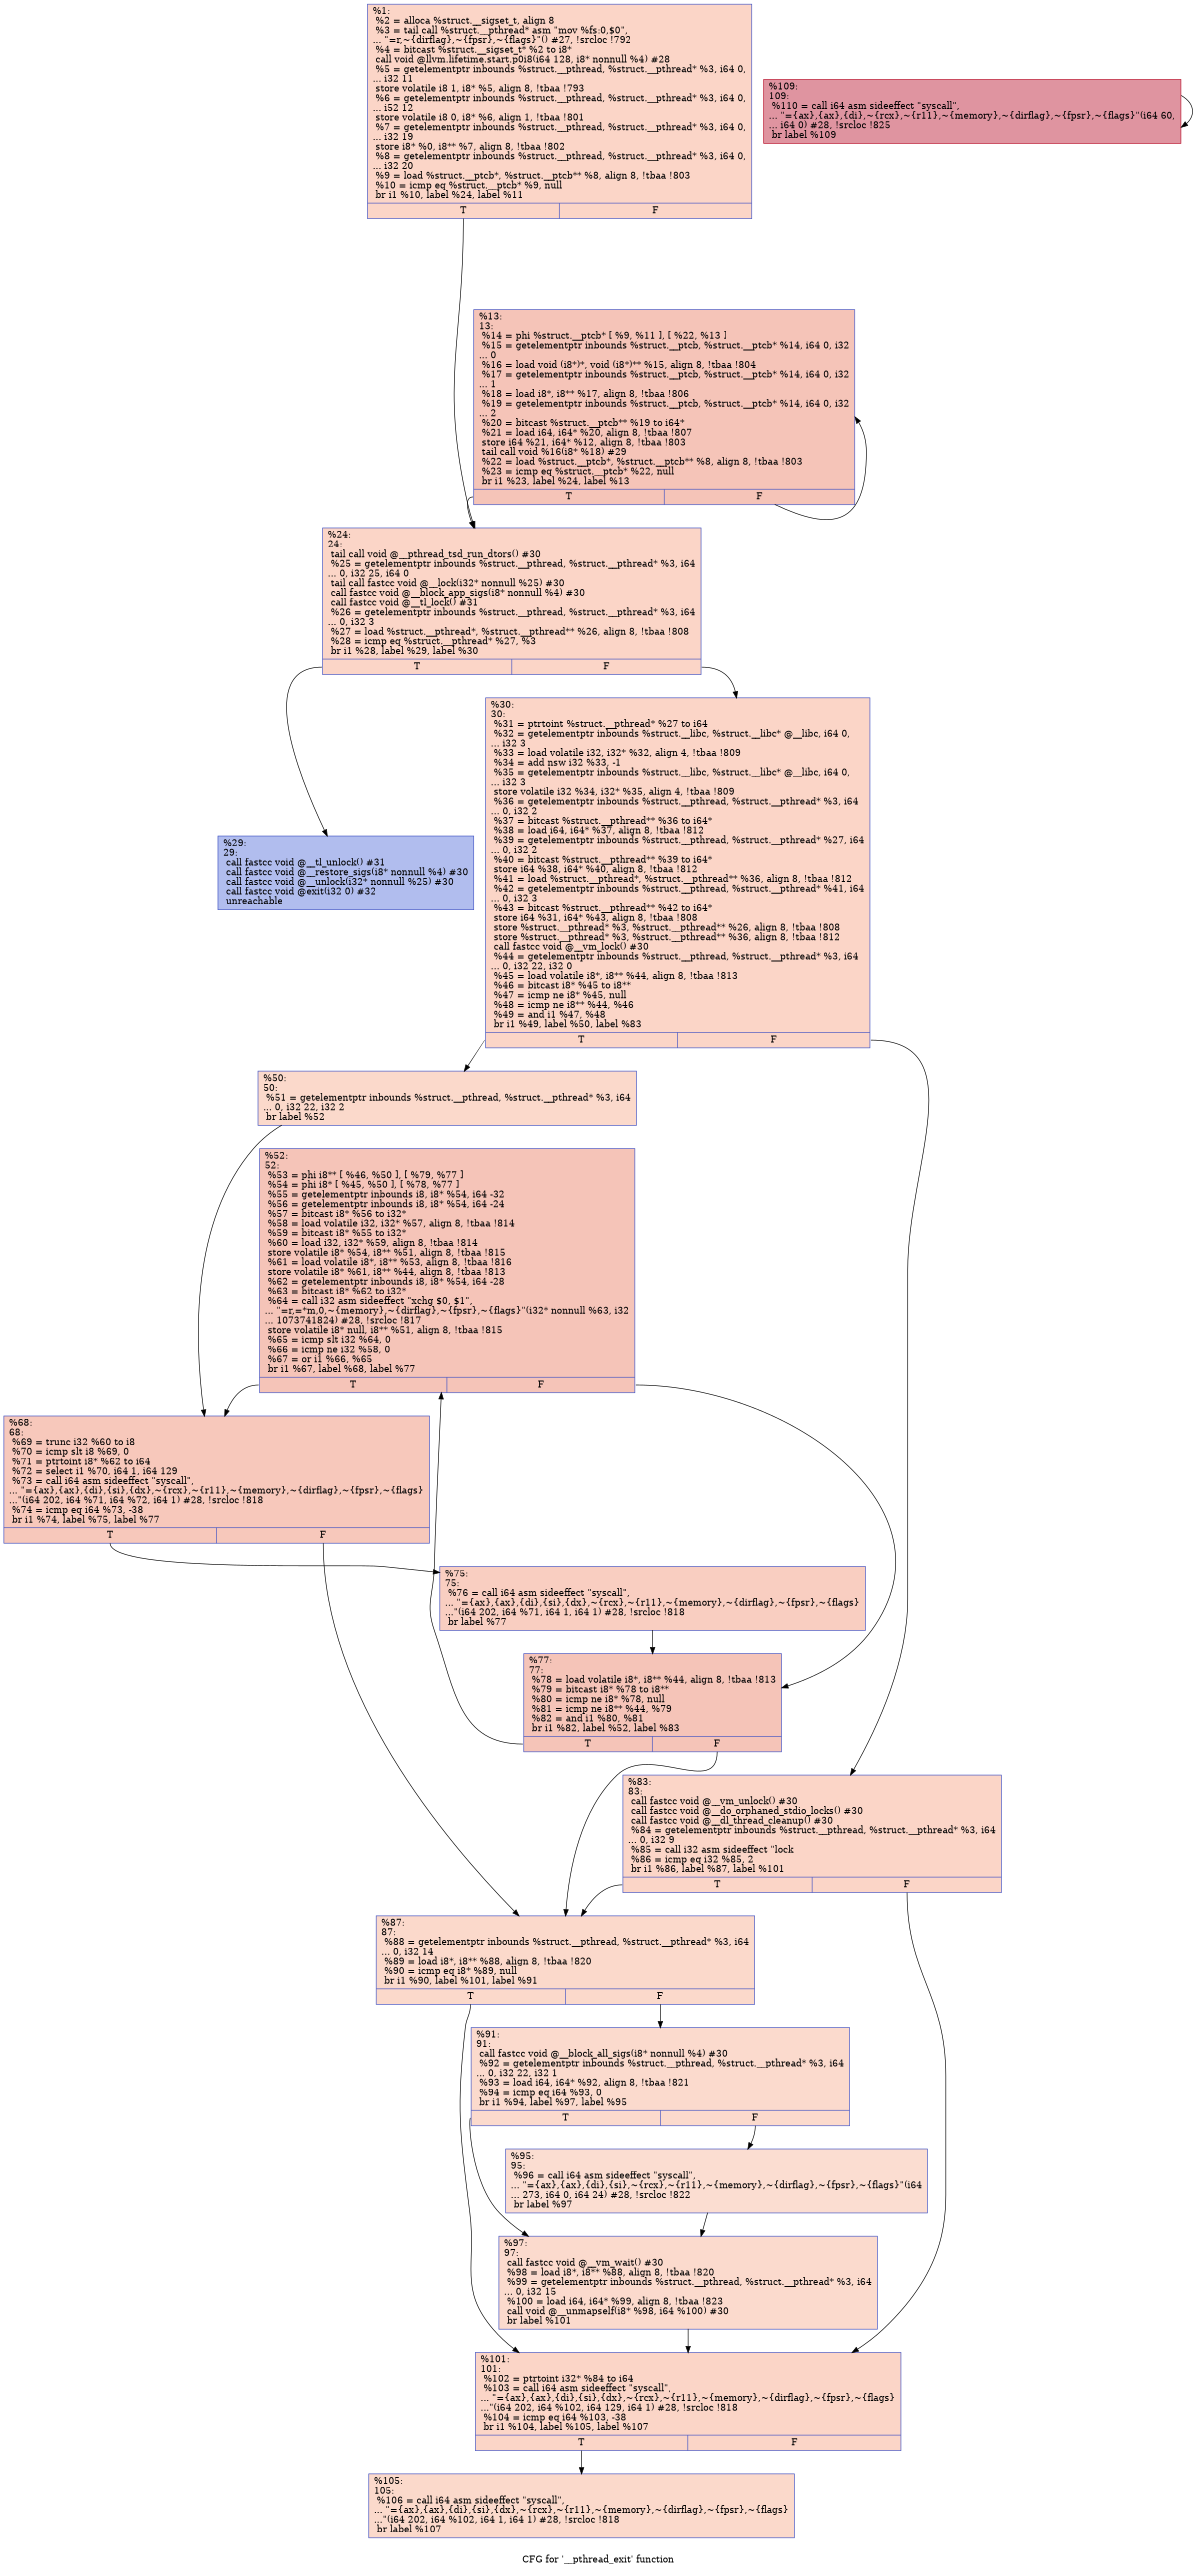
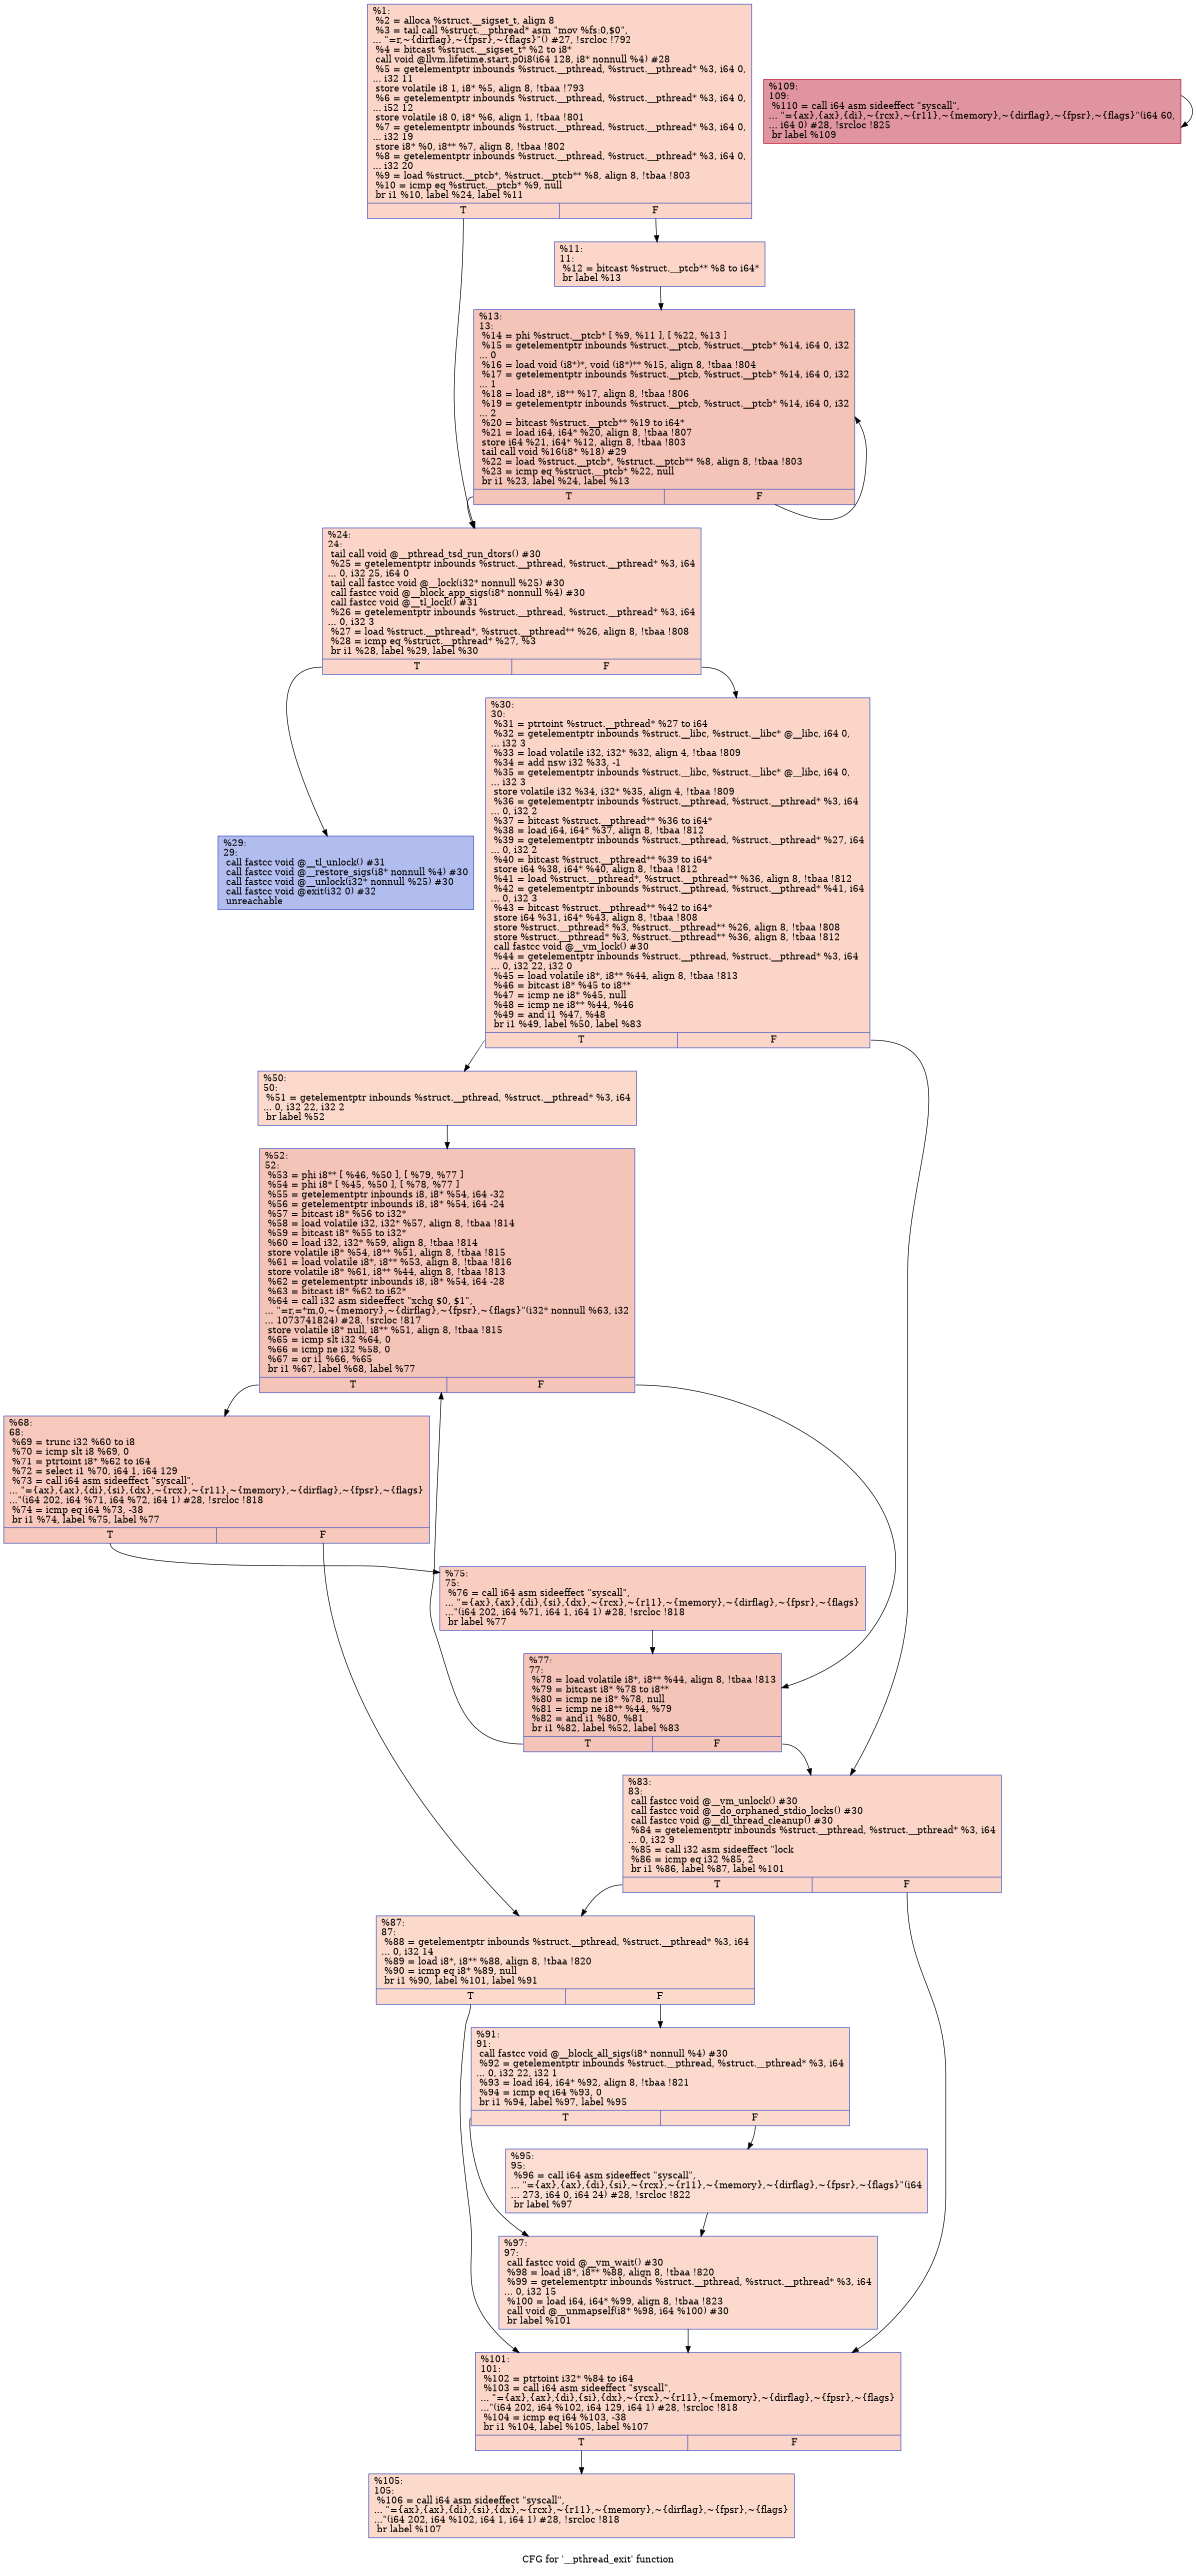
none -> (660, 264)
(206, 1255) -> (447, 1134)
(336, 1292) -> (336, 1292)
(607, 1787) -> (800, 1752)
